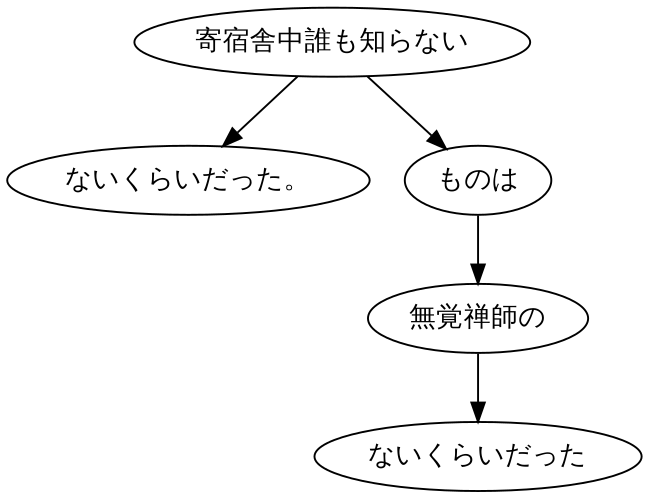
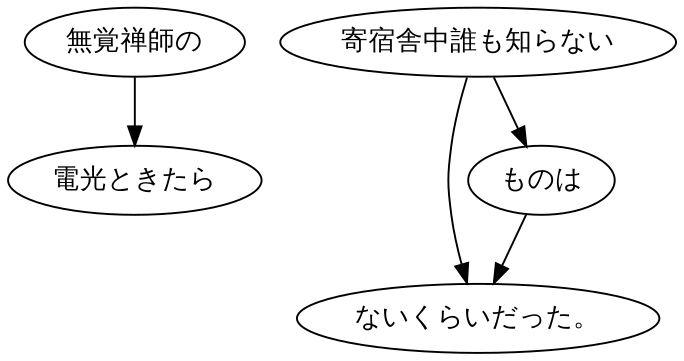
(478, 240) -> (514, 240)
(478, 456) -> (135, 180)
